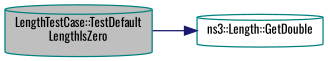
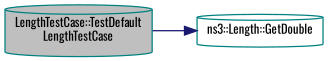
(79, 31) -> (79, 31)
